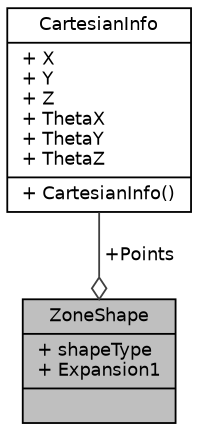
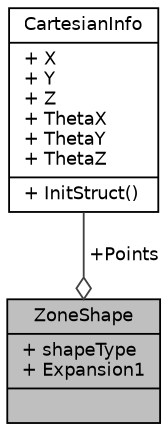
(99, 194) -> (82, 194)
